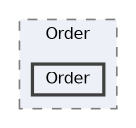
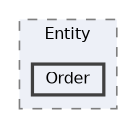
(68, 35) -> (68, 35)
